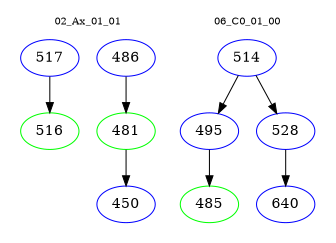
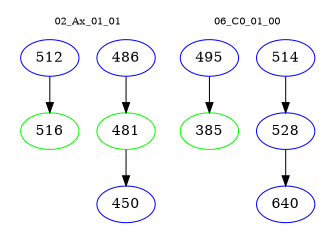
(50, 58) -> (50, 58)
(231, 90) -> none
(209, 204) -> (209, 131)
